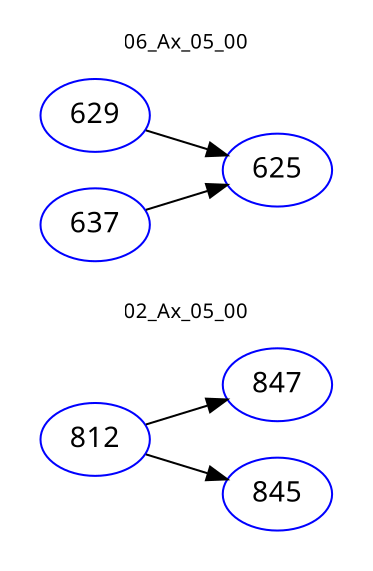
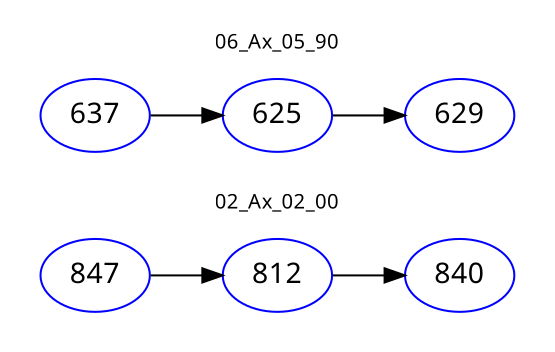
(186, 44) -> (277, 44)
(177, 140) -> (359, 115)
(186, 313) -> (277, 204)
(177, 415) -> (176, 275)
(277, 494) -> (460, 275)
